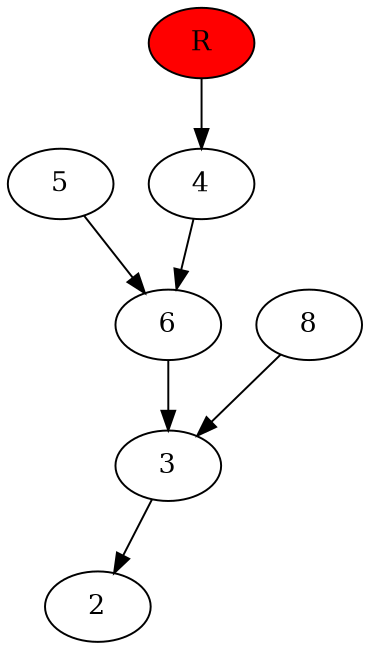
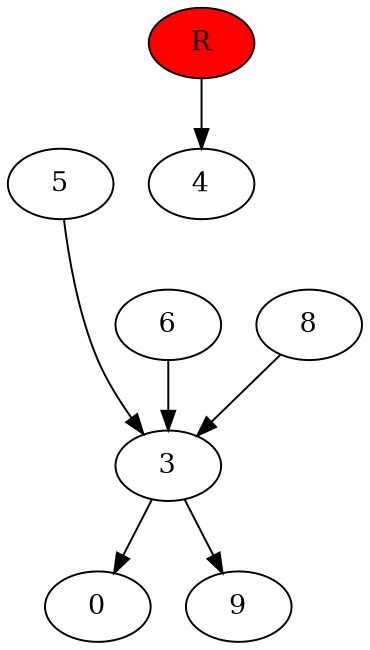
(187, 244) -> none
(108, 247) -> (85, 323)
(98, 607) -> (98, 607)
none -> (239, 607)
